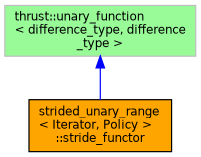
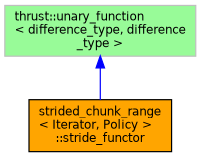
(100, 126) -> (100, 126)
